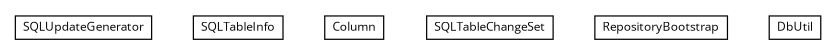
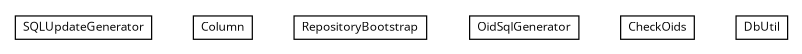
(238, 27) -> none
(489, 27) -> none
none -> (524, 27)
none -> (657, 27)
